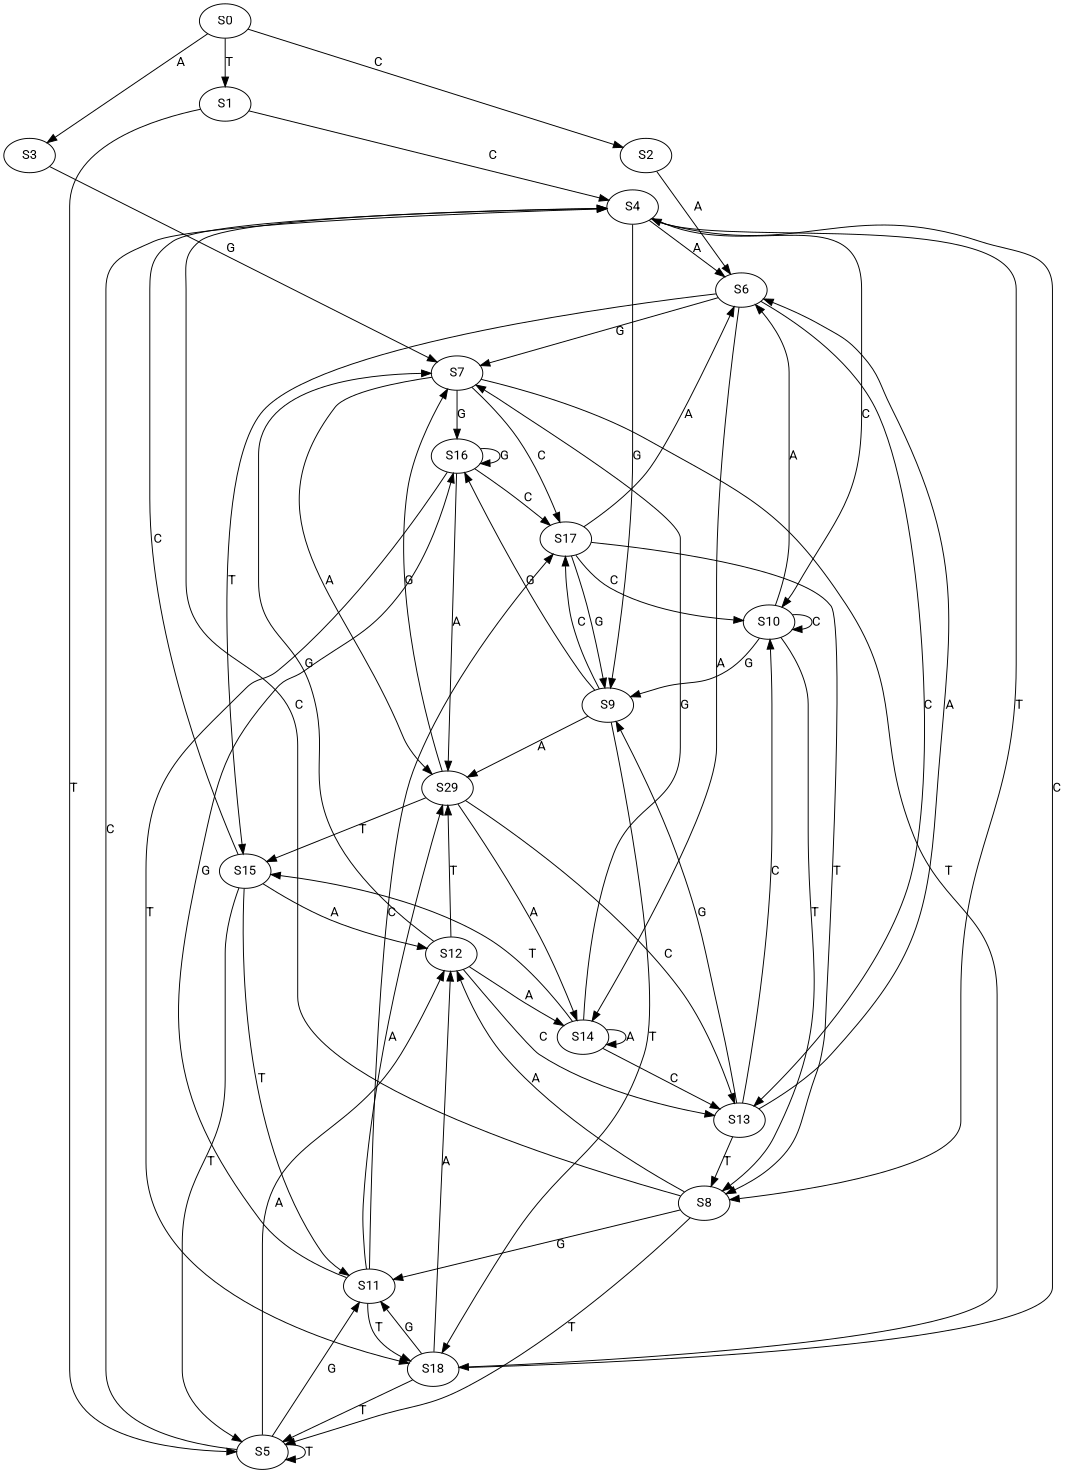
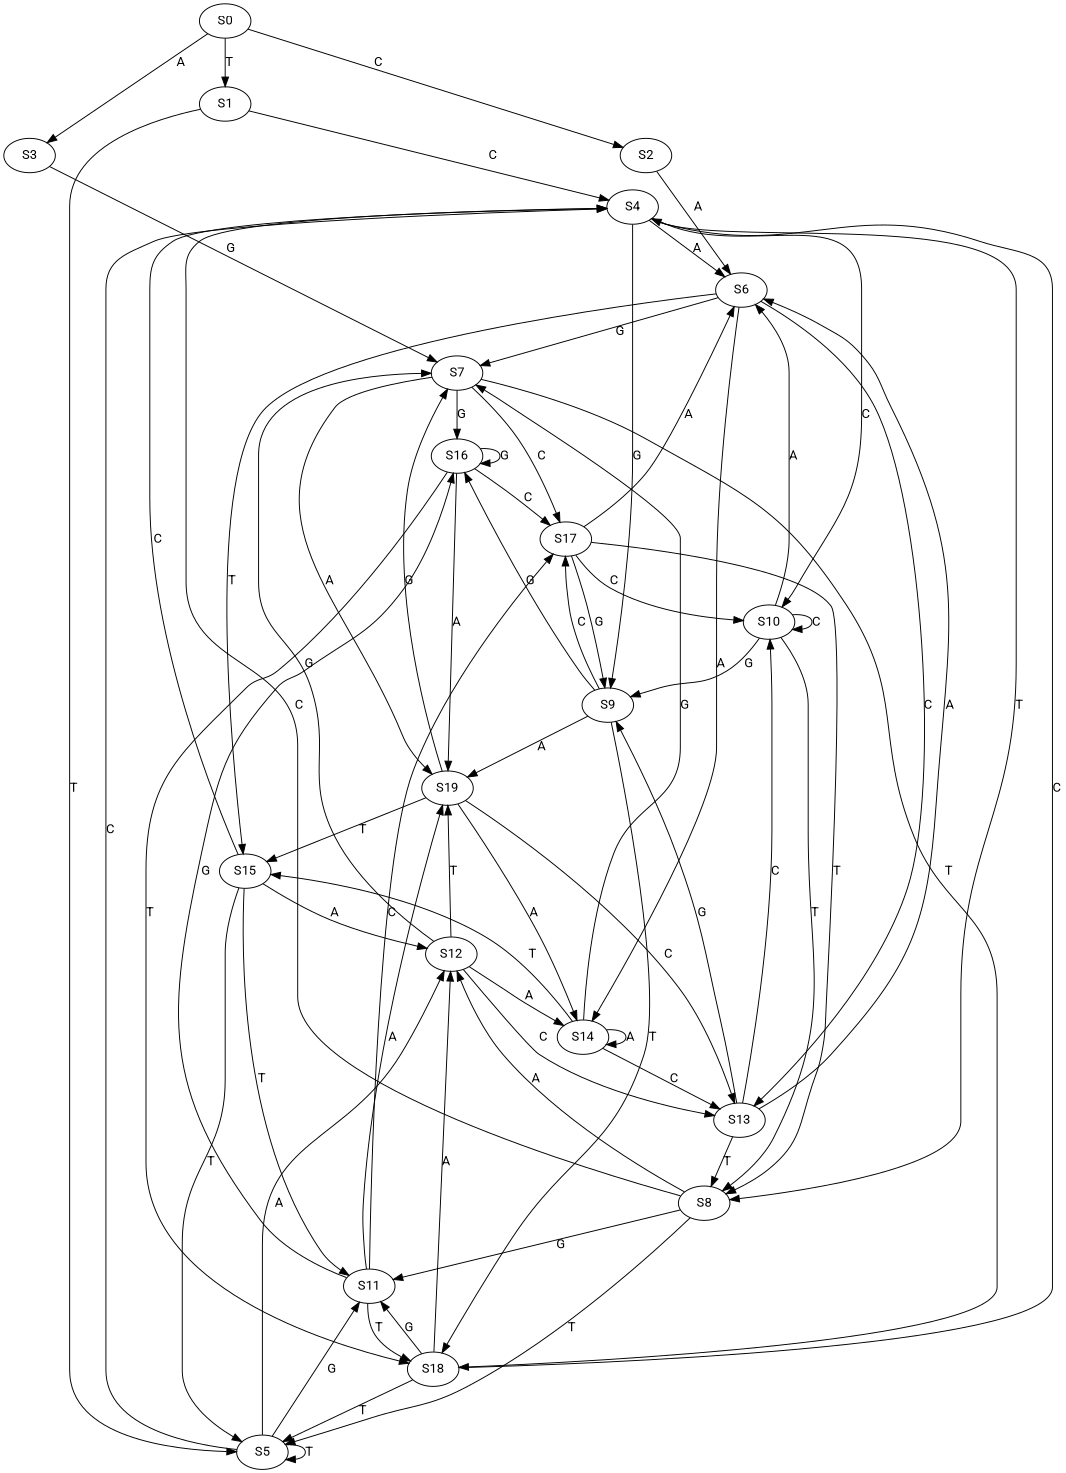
(448, 788) -> (448, 788)
